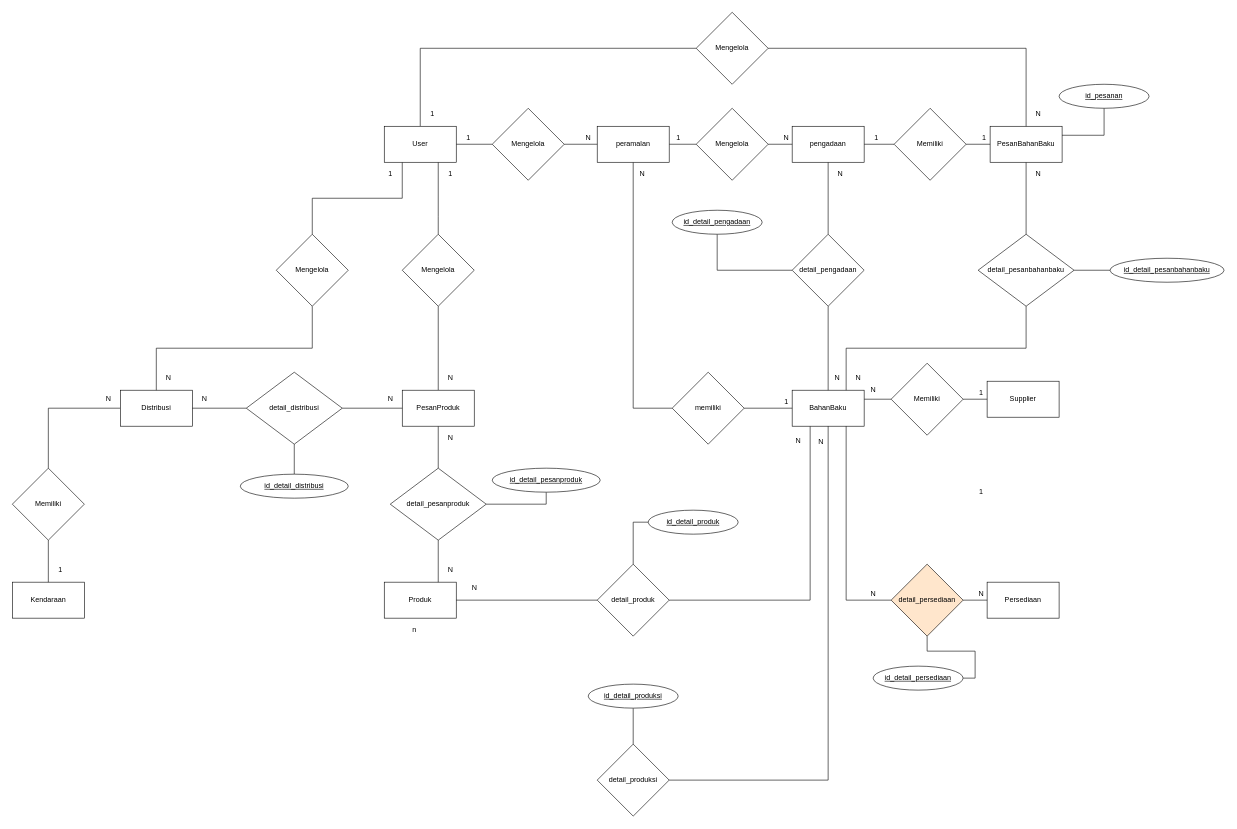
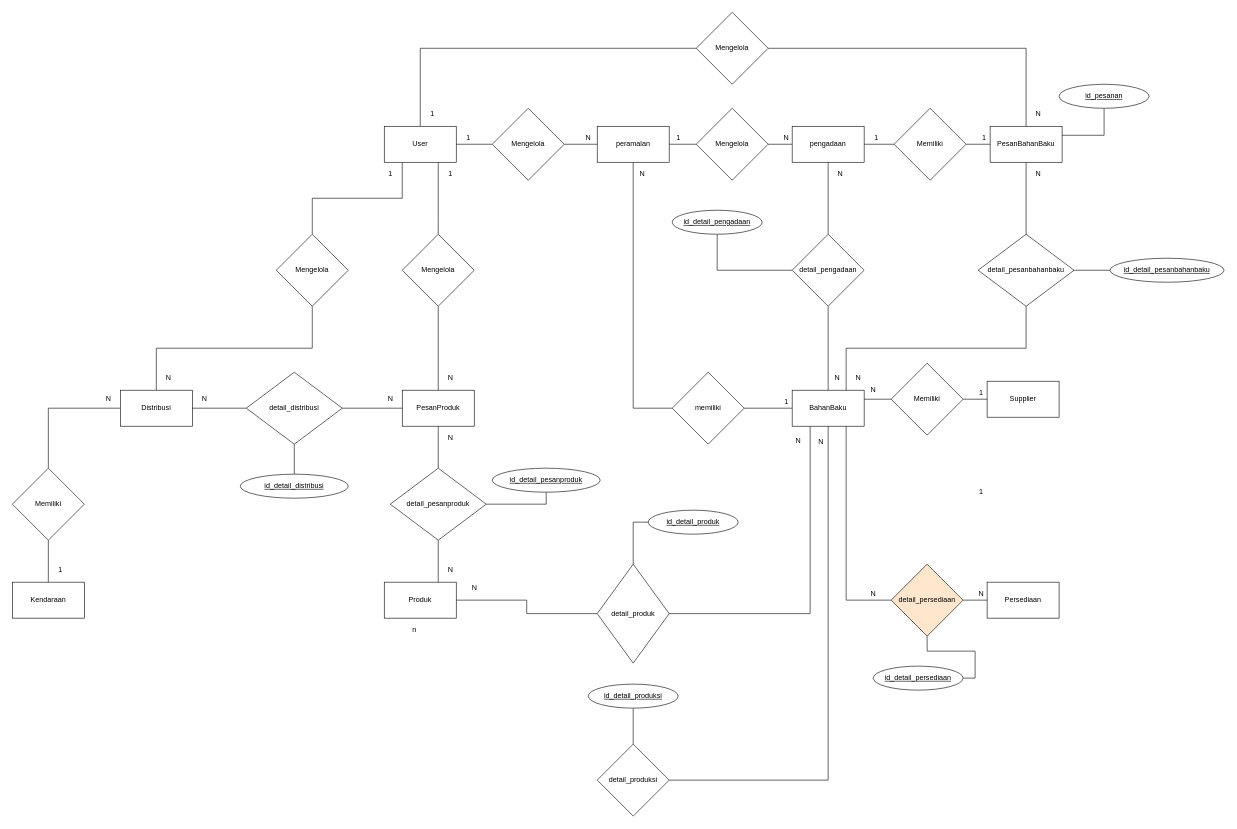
(633, 600) -> (633, 614)
